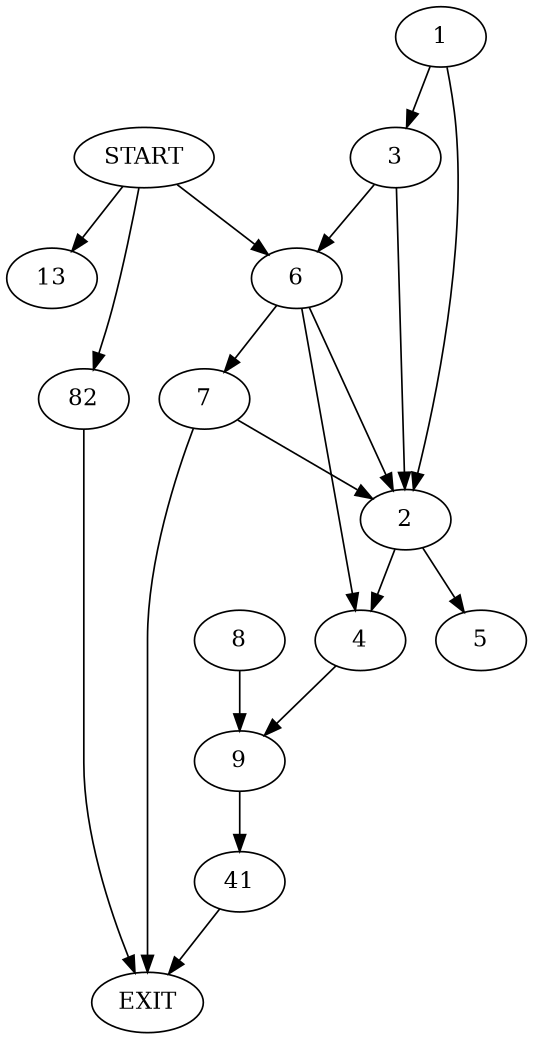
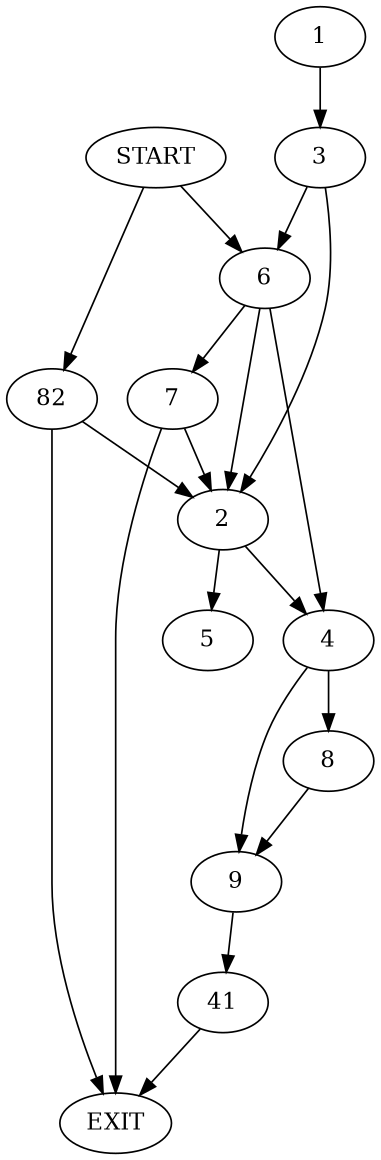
(453, 271) -> (131, 455)
(52, 278) -> none
none -> (329, 693)
